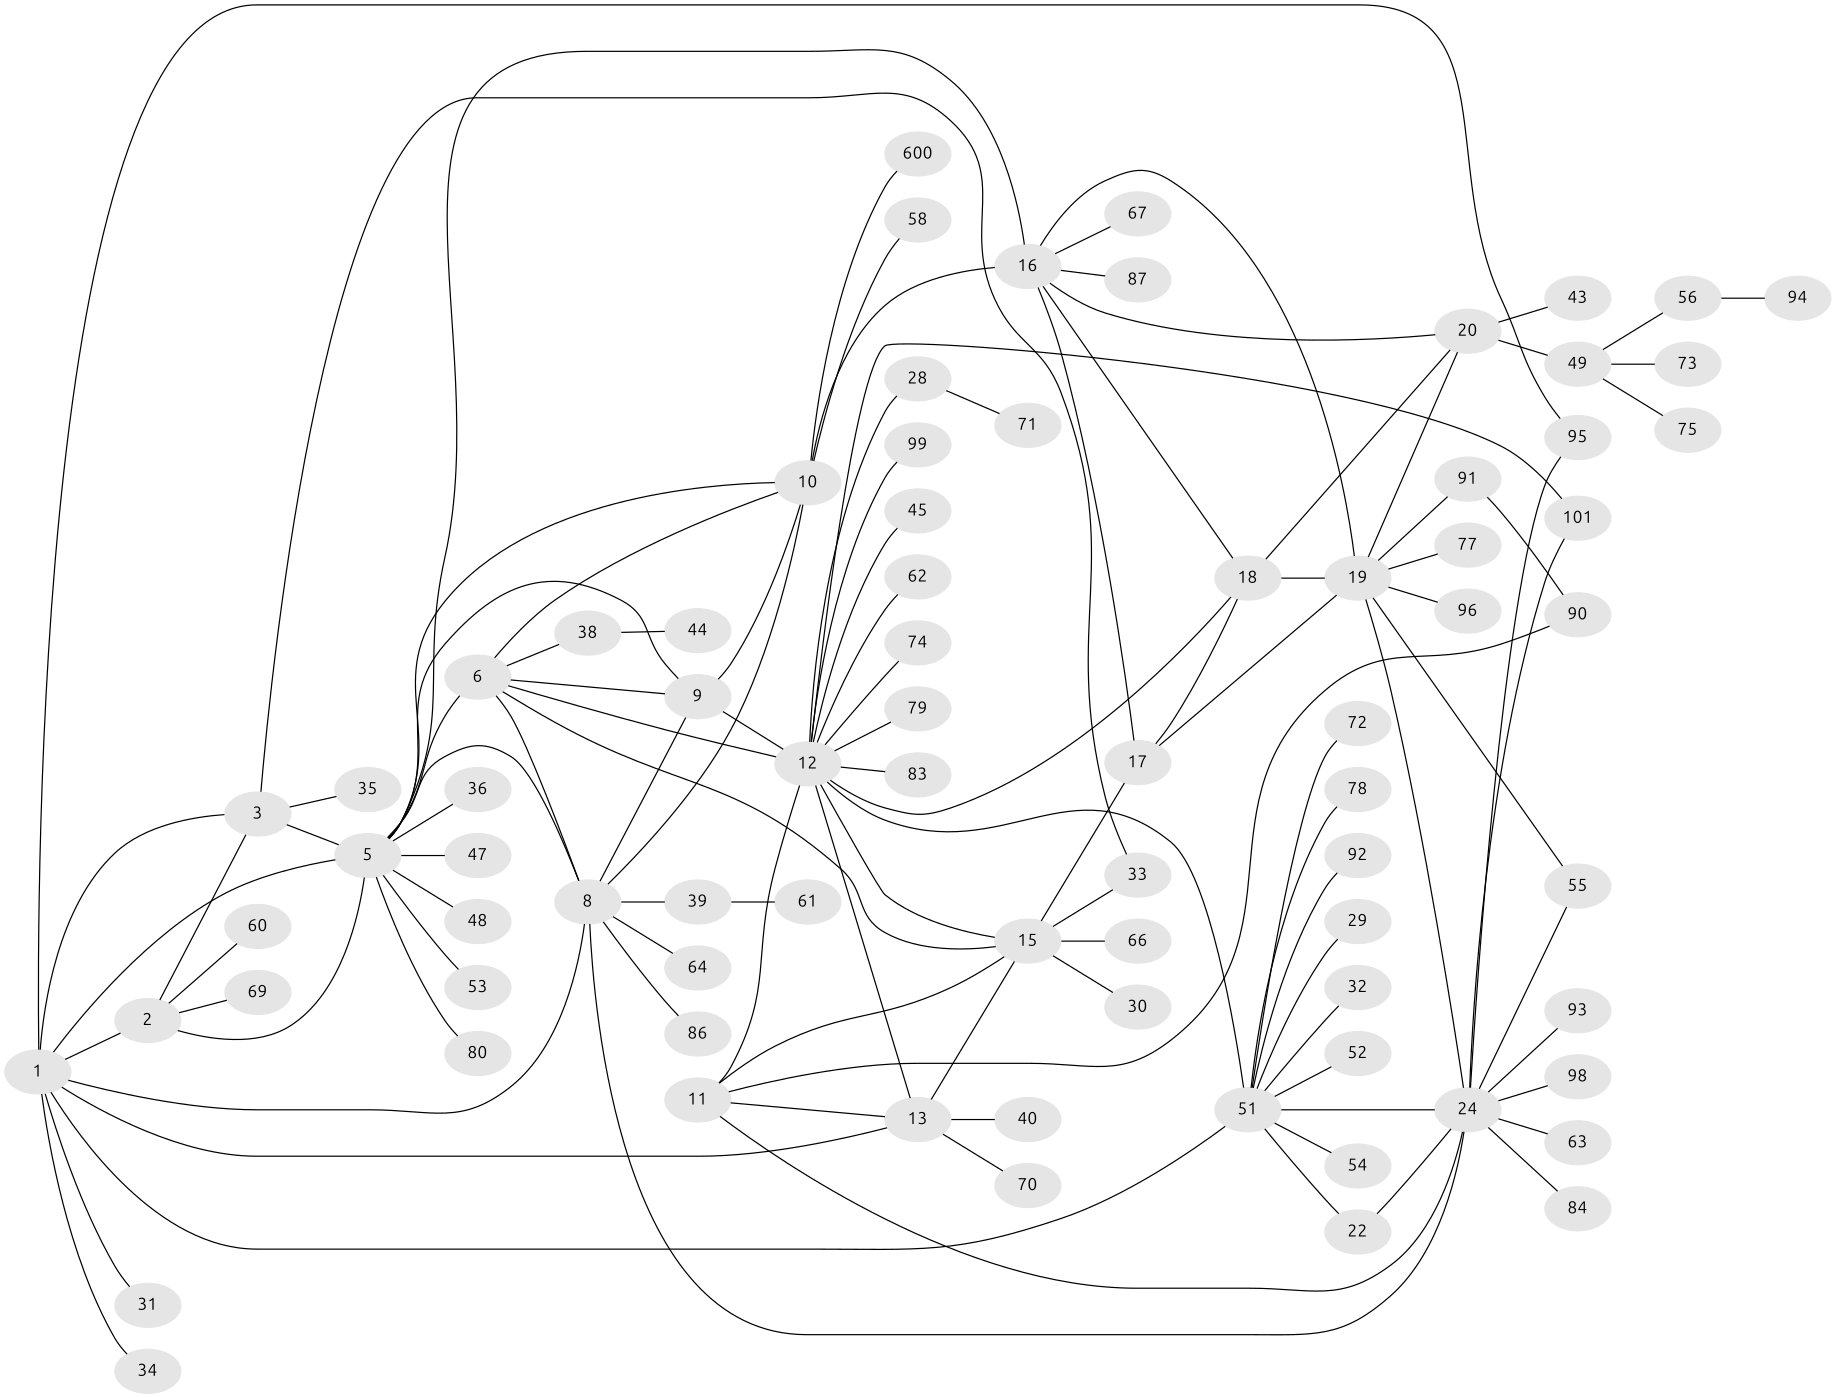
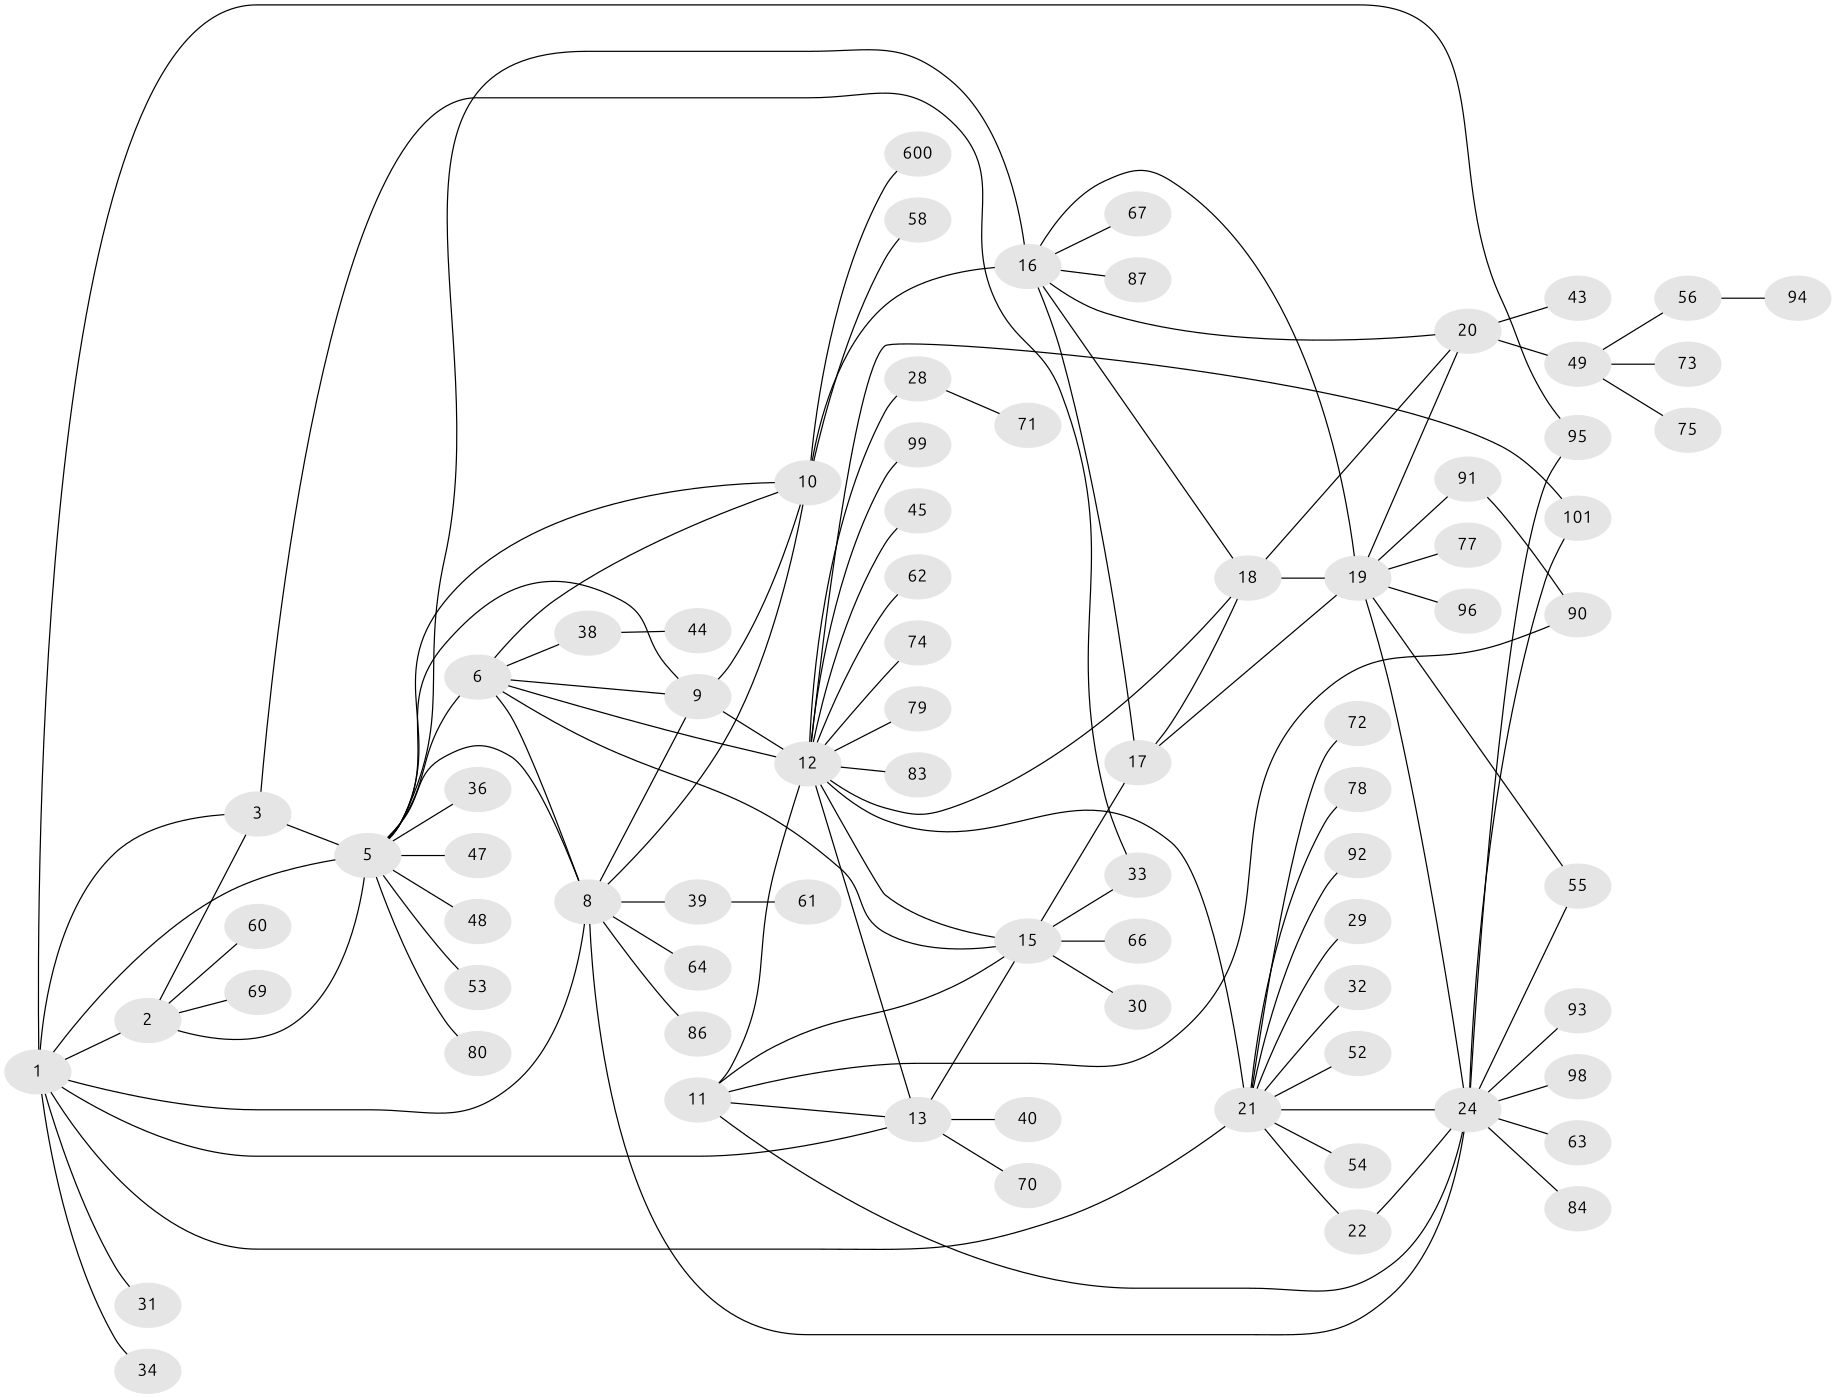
(368, 790) -> none
(1248, 1110) -> (1248, 1110)
